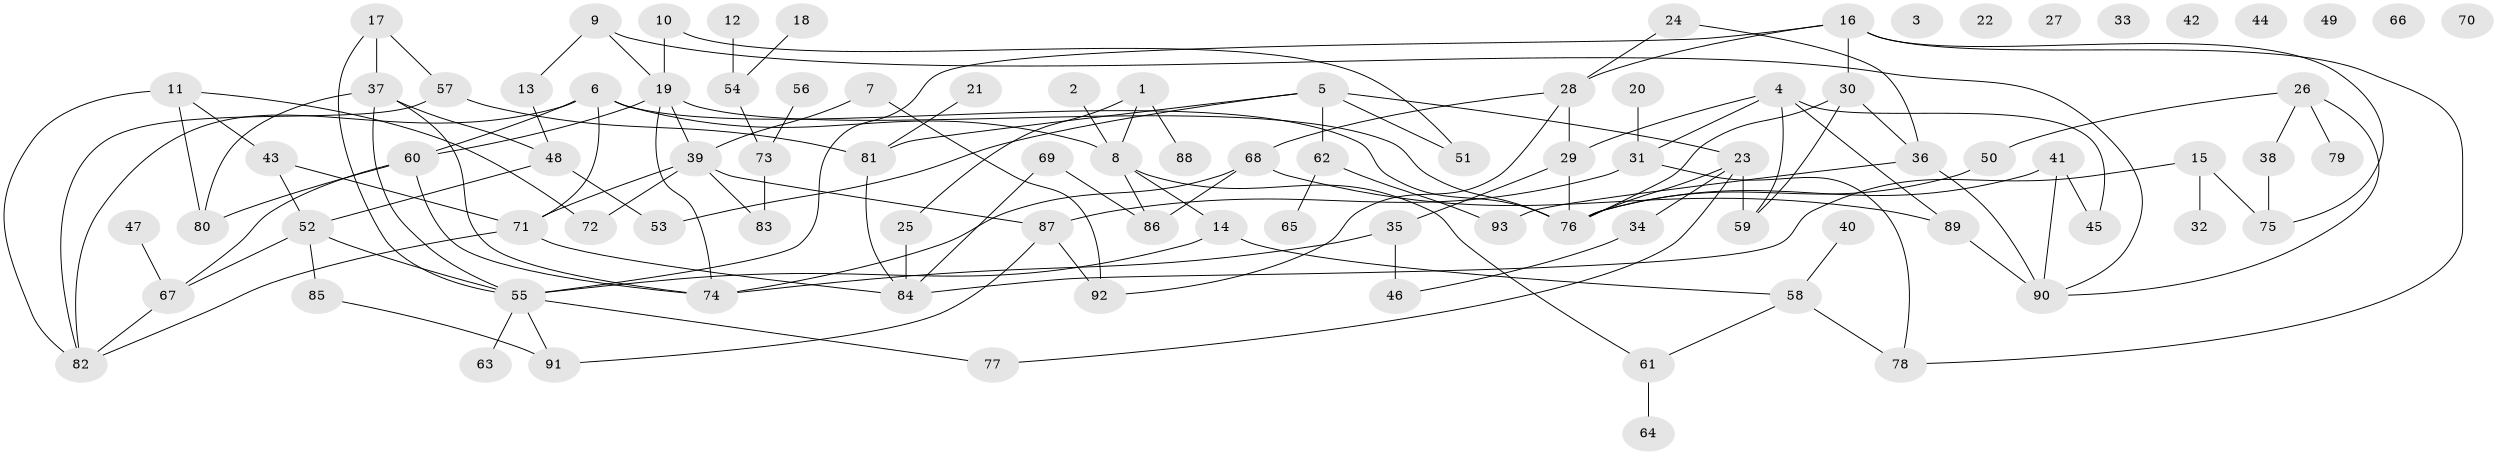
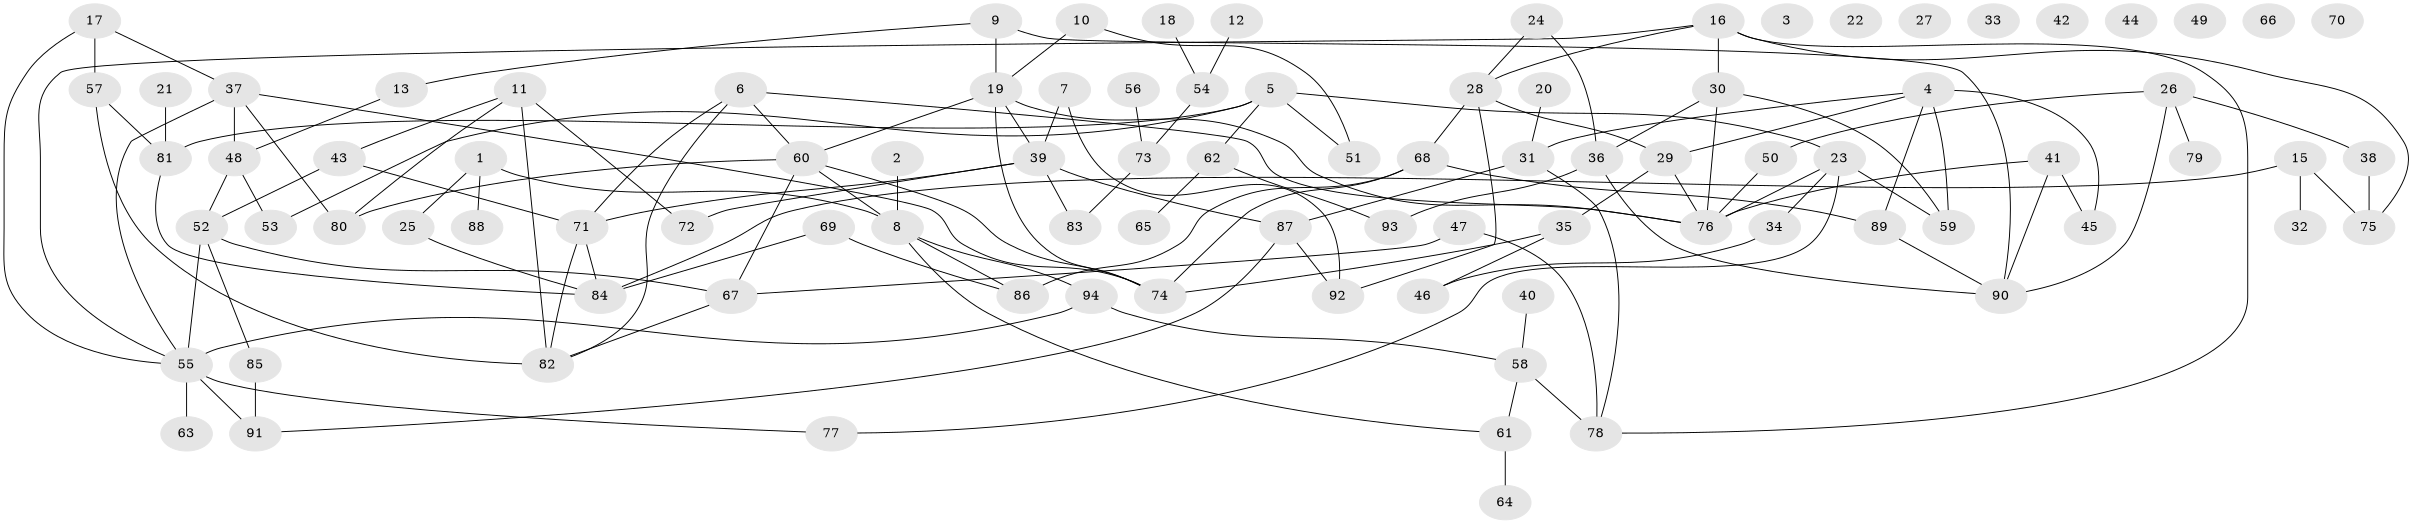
(832, 126) -> (850, 193)
(1221, 227) -> (1092, 296)
none -> (1576, 301)
